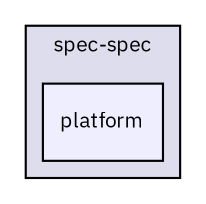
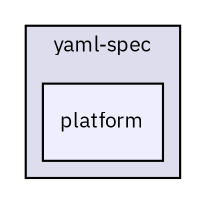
(103, 46) -> (103, 46)
